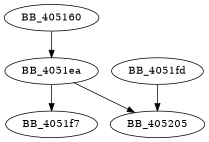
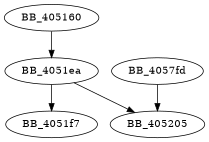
(157, 71) -> (157, 71)
